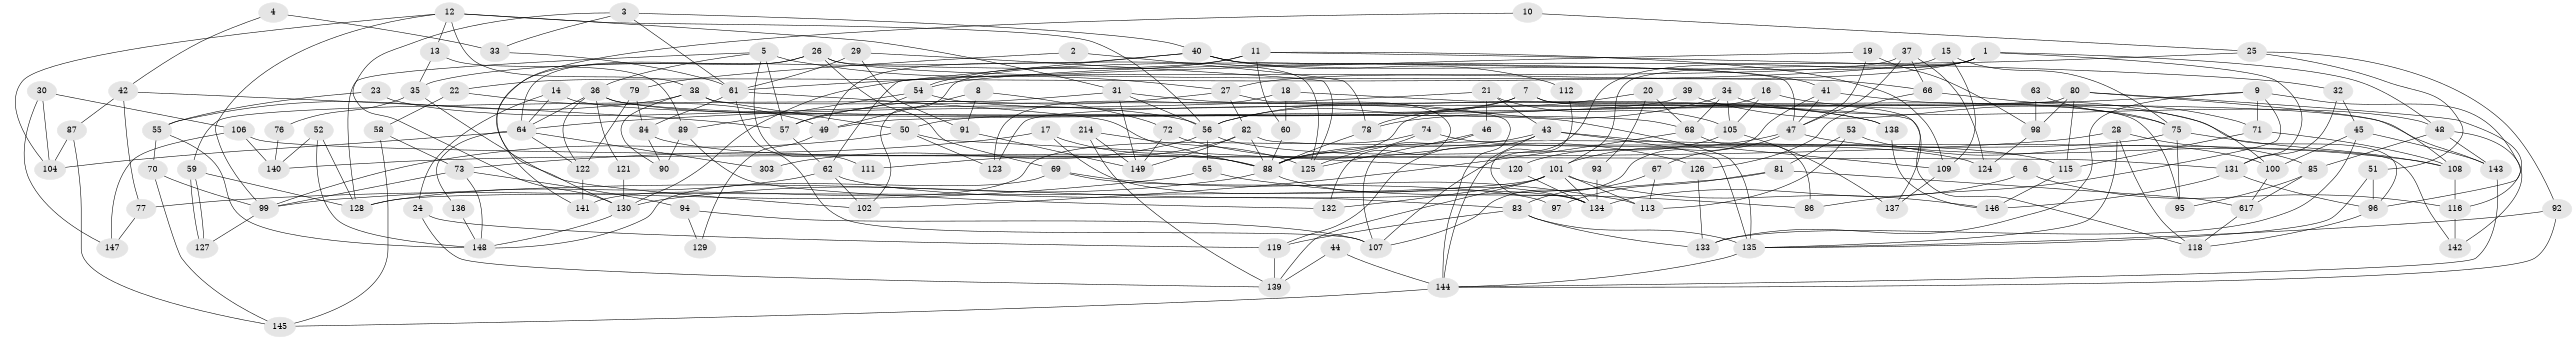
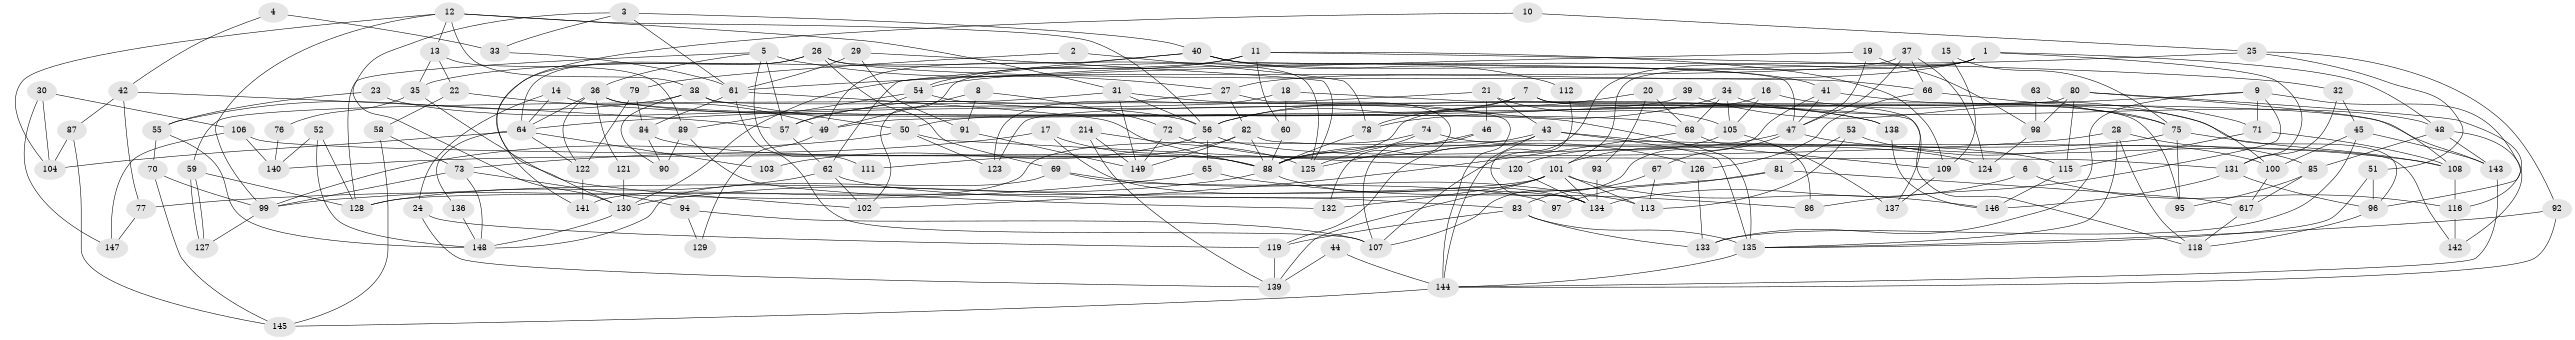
(1203, 81) -> (445, 72)
(767, 170) -> (767, 170)
